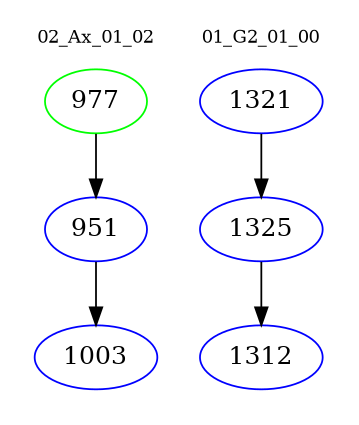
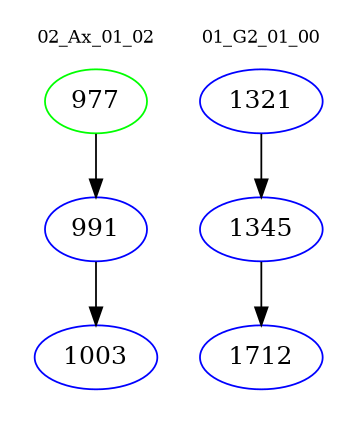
(96, 229) -> (96, 229)
(261, 229) -> (261, 229)
(261, 357) -> (261, 357)
